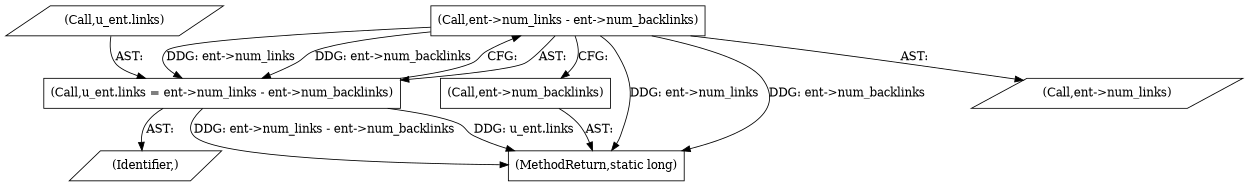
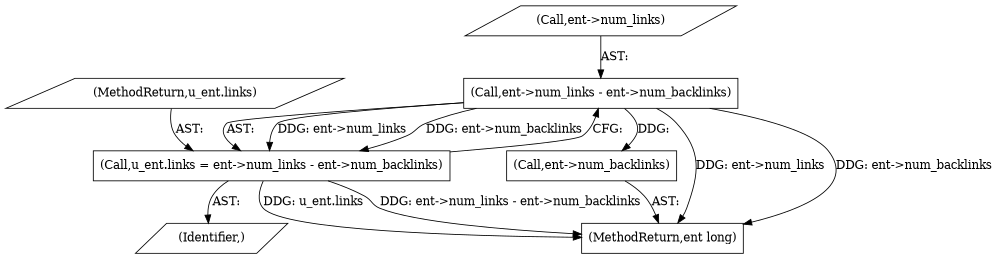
(115, 21) -> (175, 93)
(853, 56) -> (601, 53)
(595, 57) -> (655, 130)
(596, 166) -> (662, 238)
